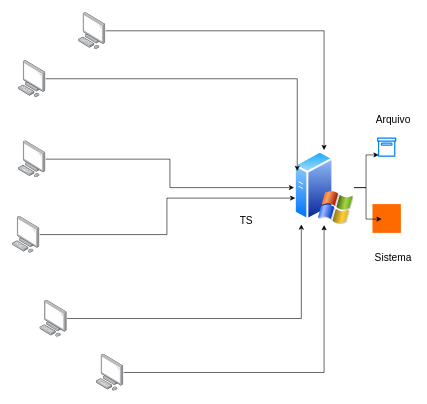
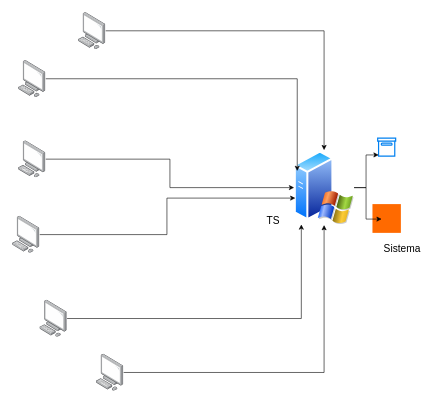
(394, 120) -> none
(247, 221) -> (274, 221)
(394, 258) -> (403, 249)
